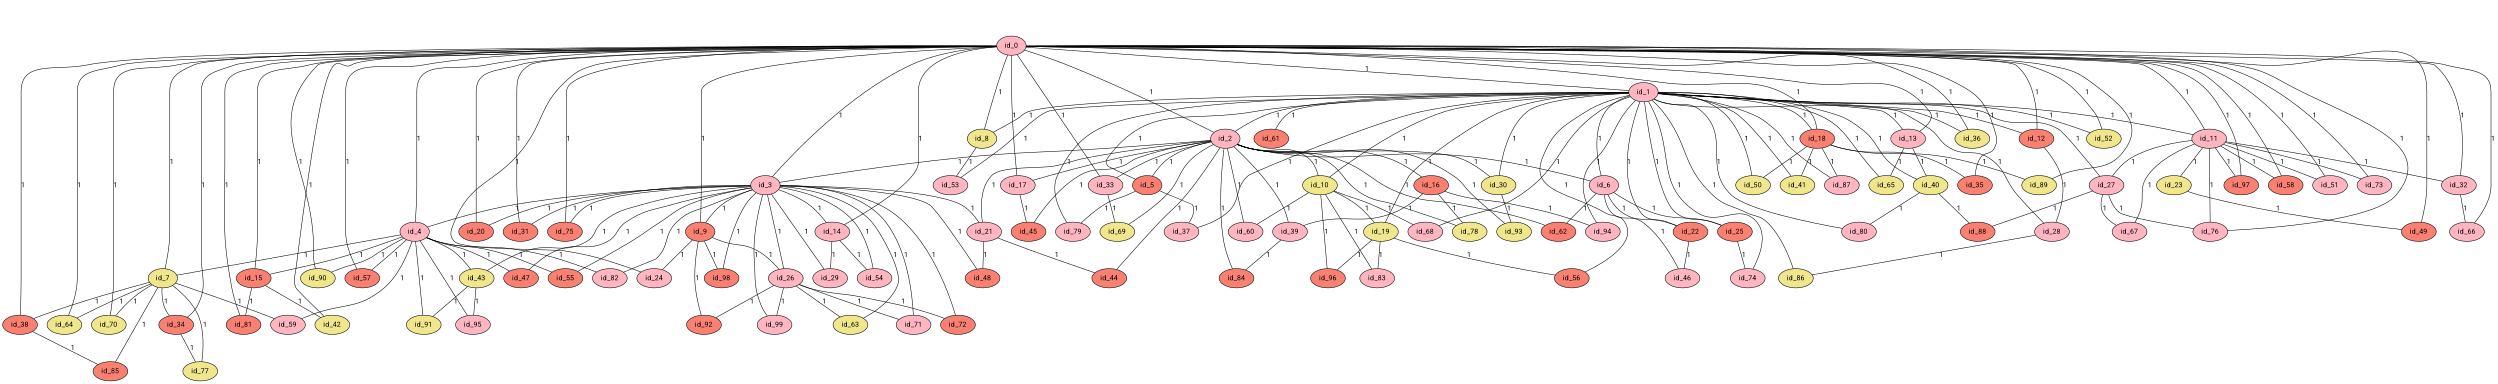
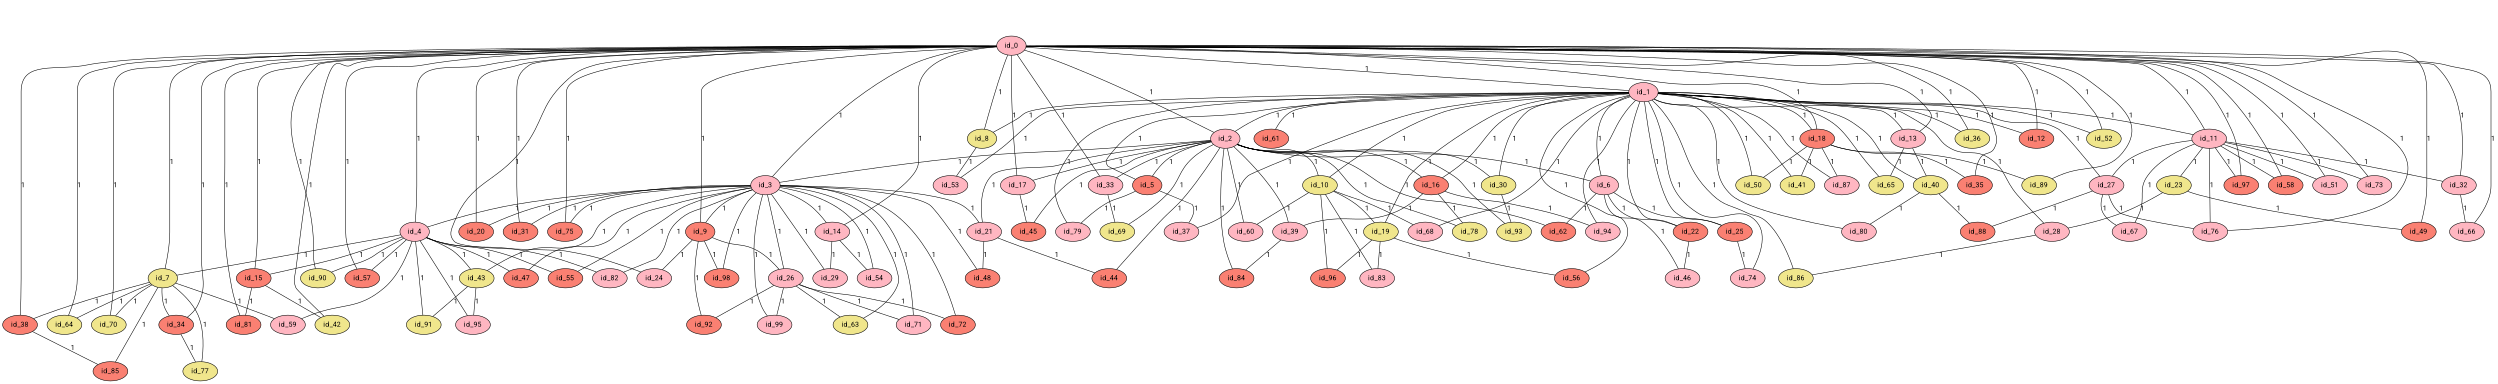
none -> (1523, 109)
(2063, 183) -> (2117, 215)
